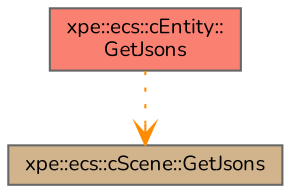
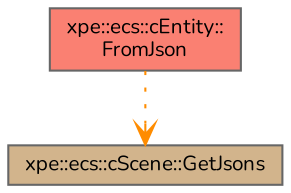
(145, 39) -> (145, 39)
